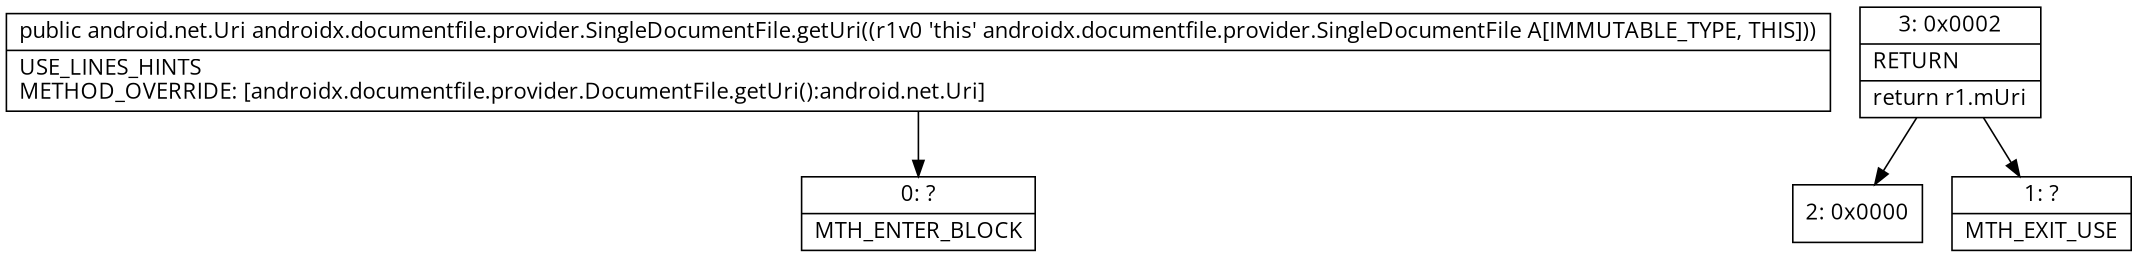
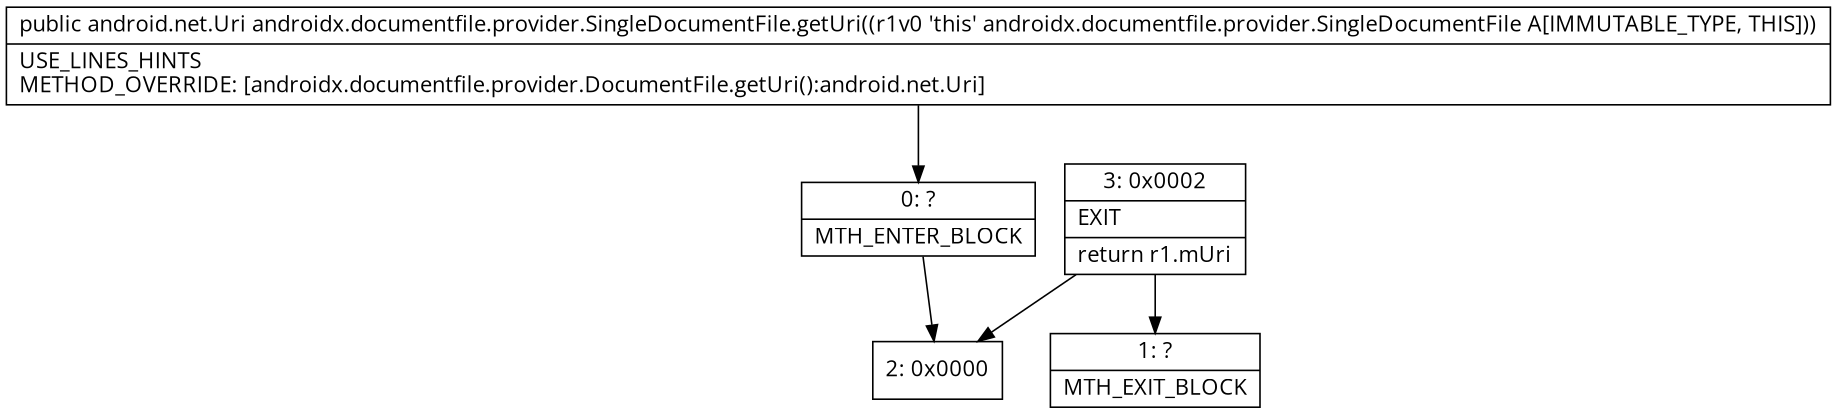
(1917, 62) -> (1100, 218)
(2042, 231) -> (1155, 388)
none -> (927, 291)
